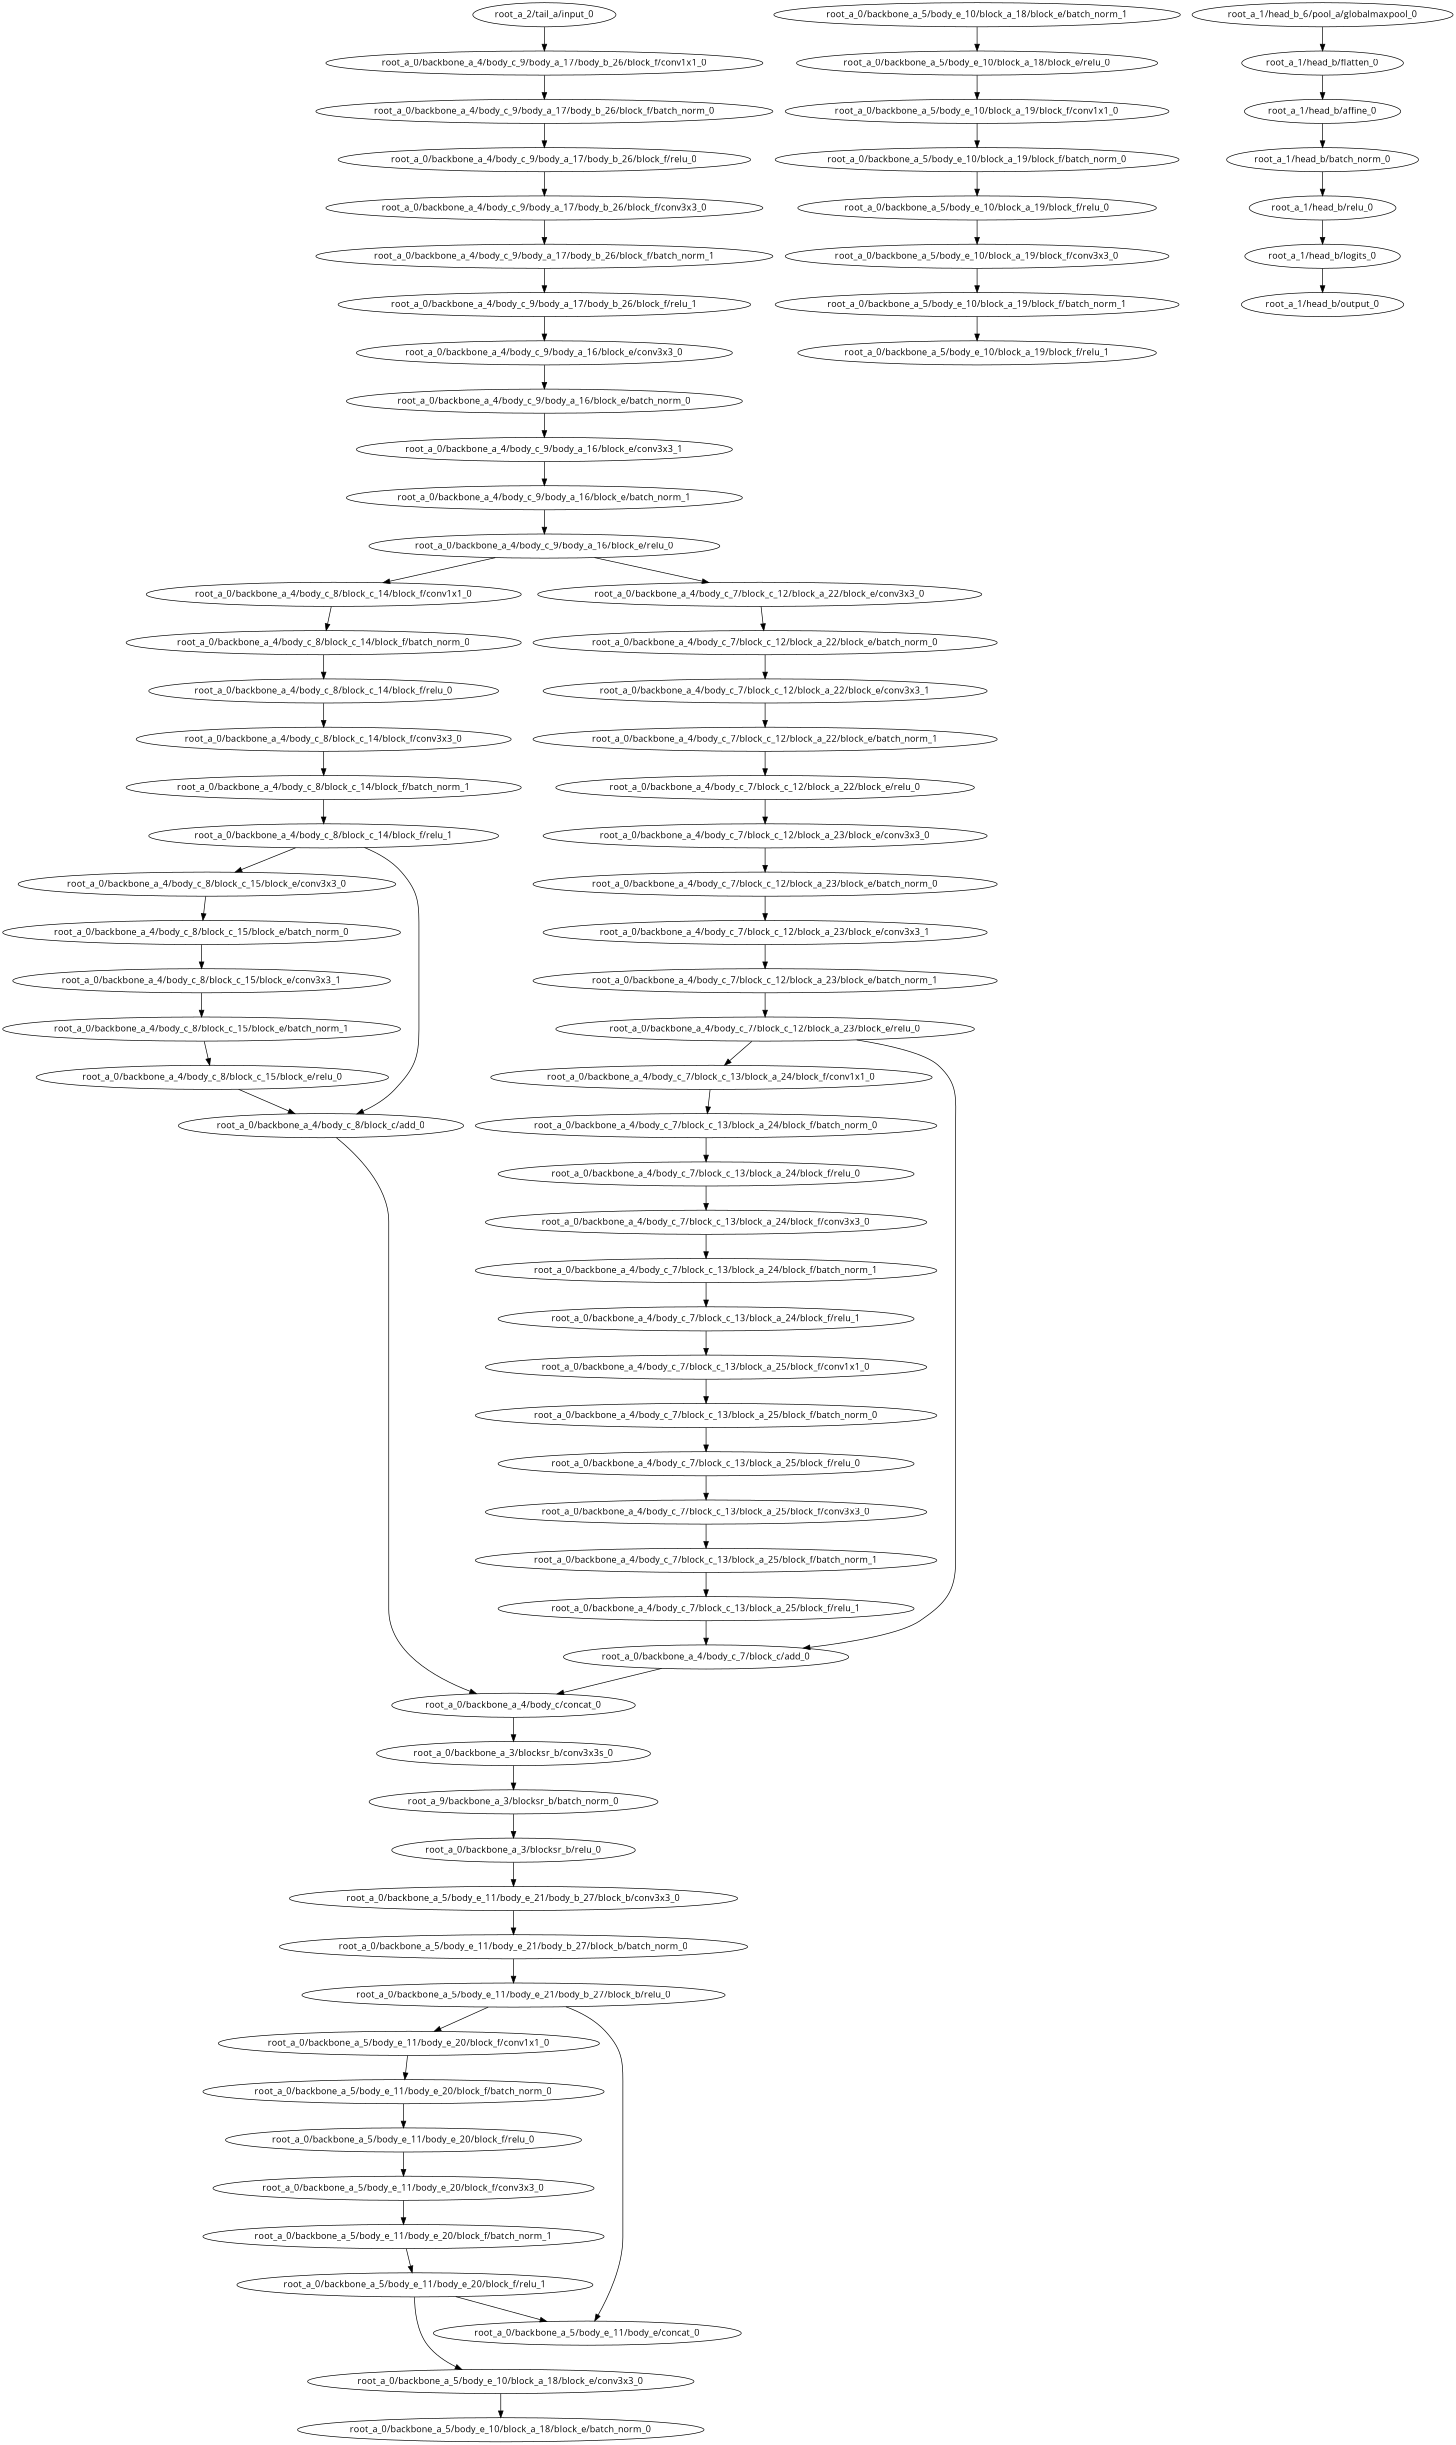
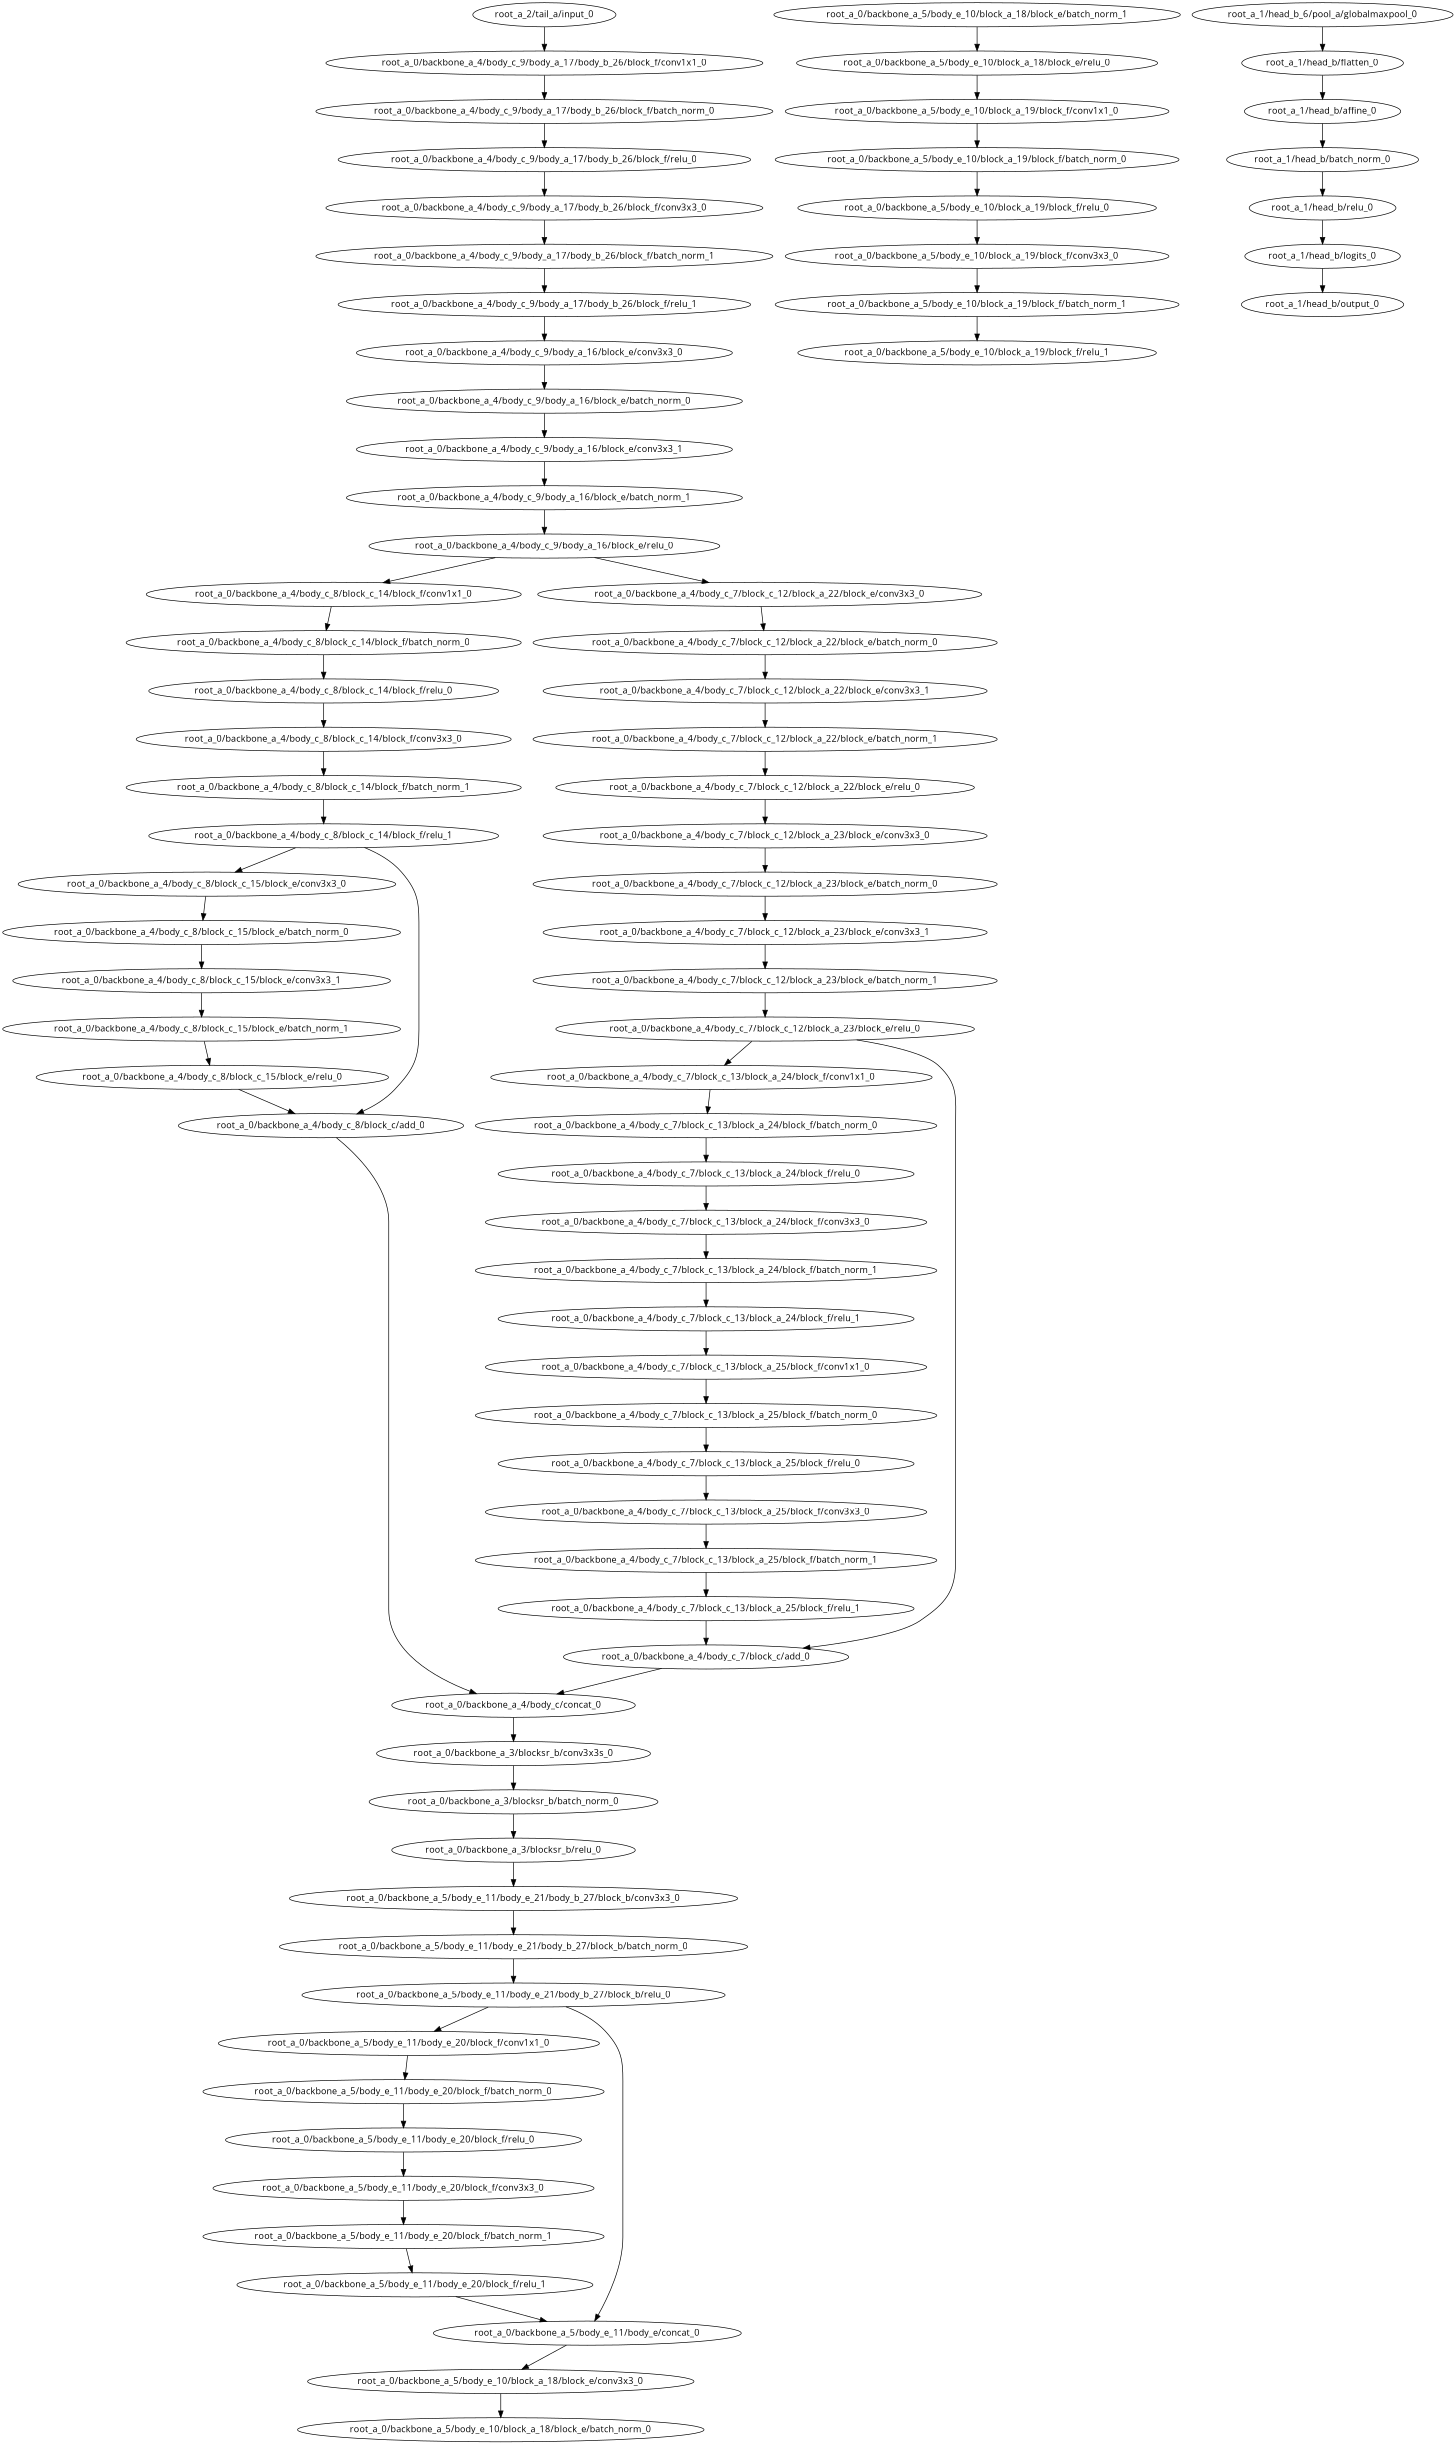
(514, 1802) -> (514, 1802)
(424, 2339) -> (547, 2356)
